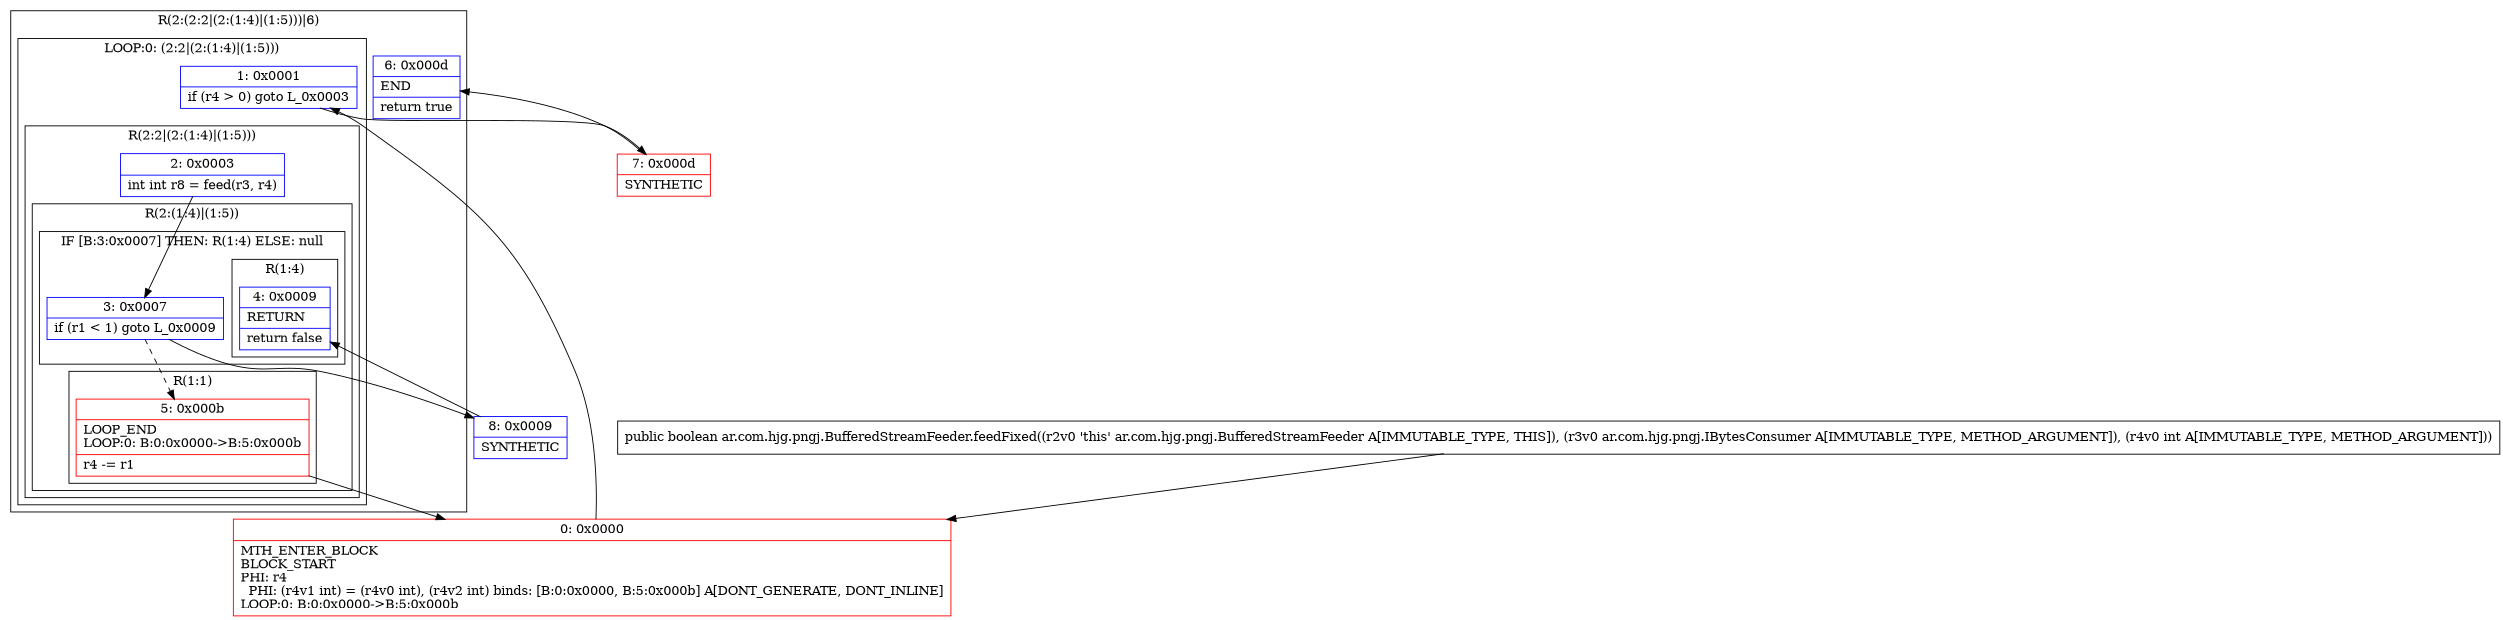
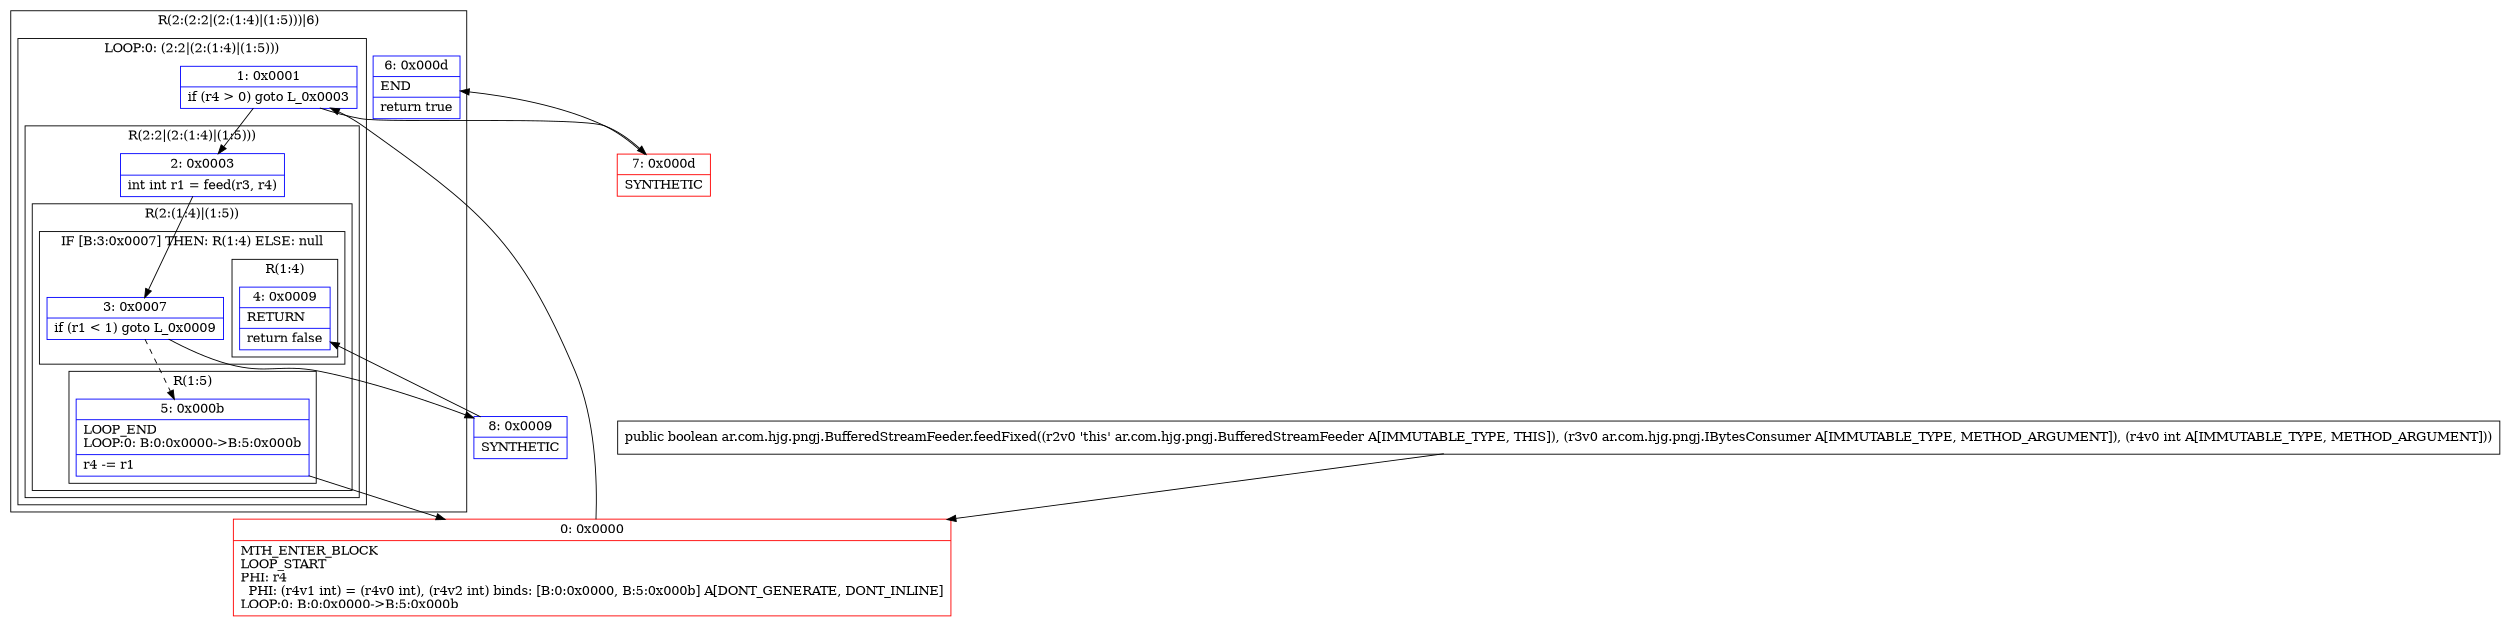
none -> (236, 131)
(202, 185) -> (202, 185)
(193, 382) -> (193, 382)
(193, 438) -> (193, 438)
(288, 564) -> (284, 564)
